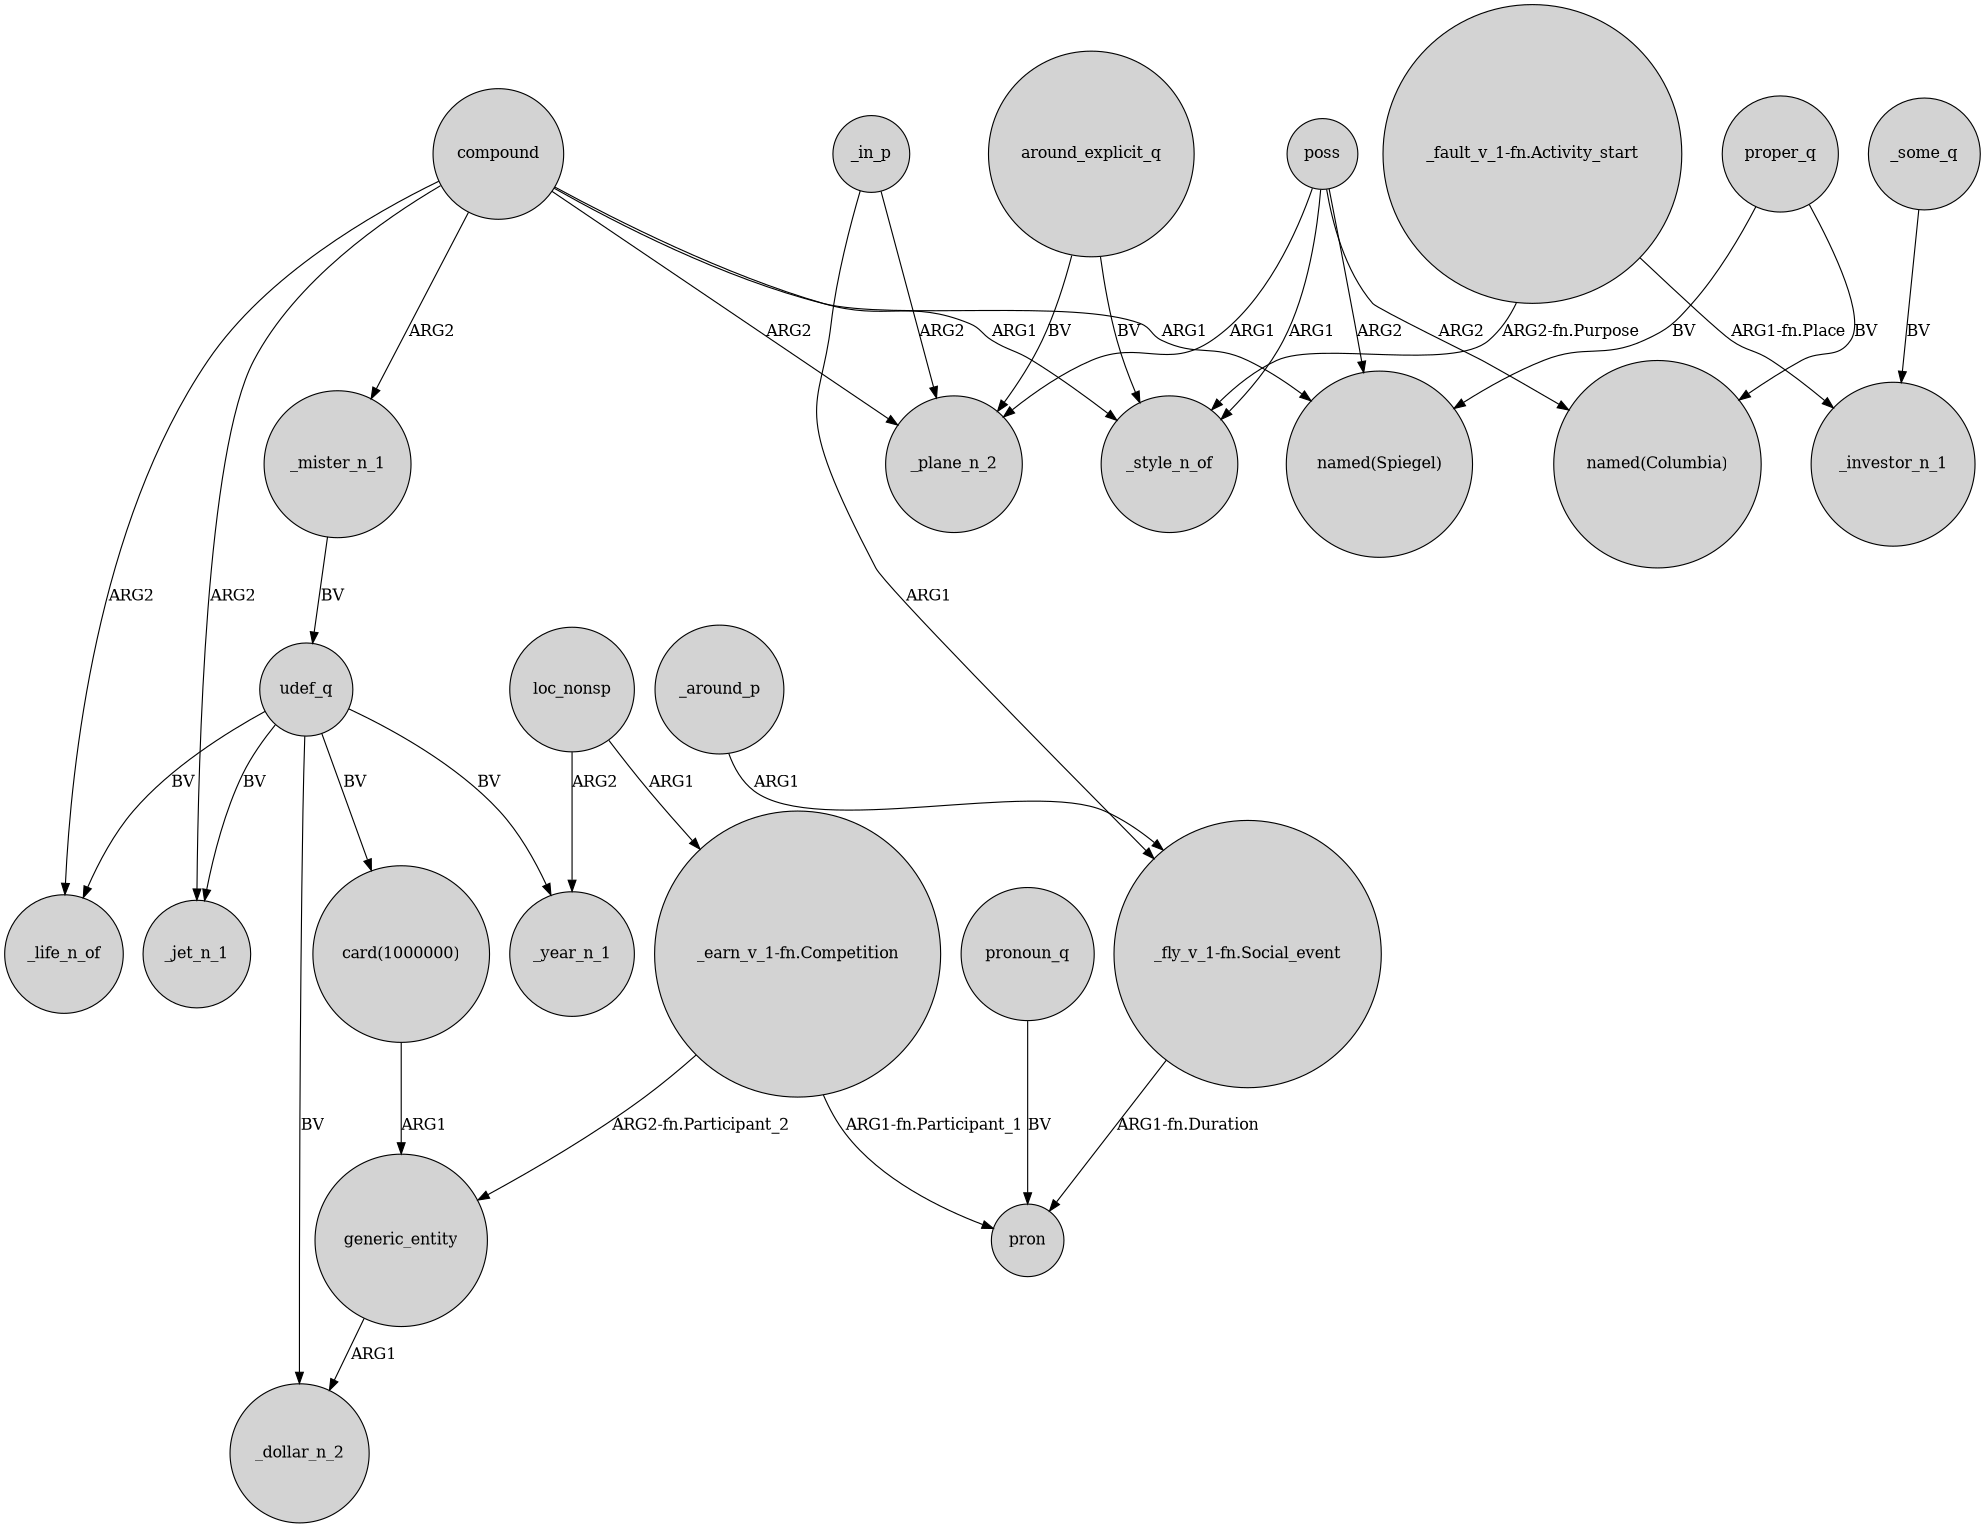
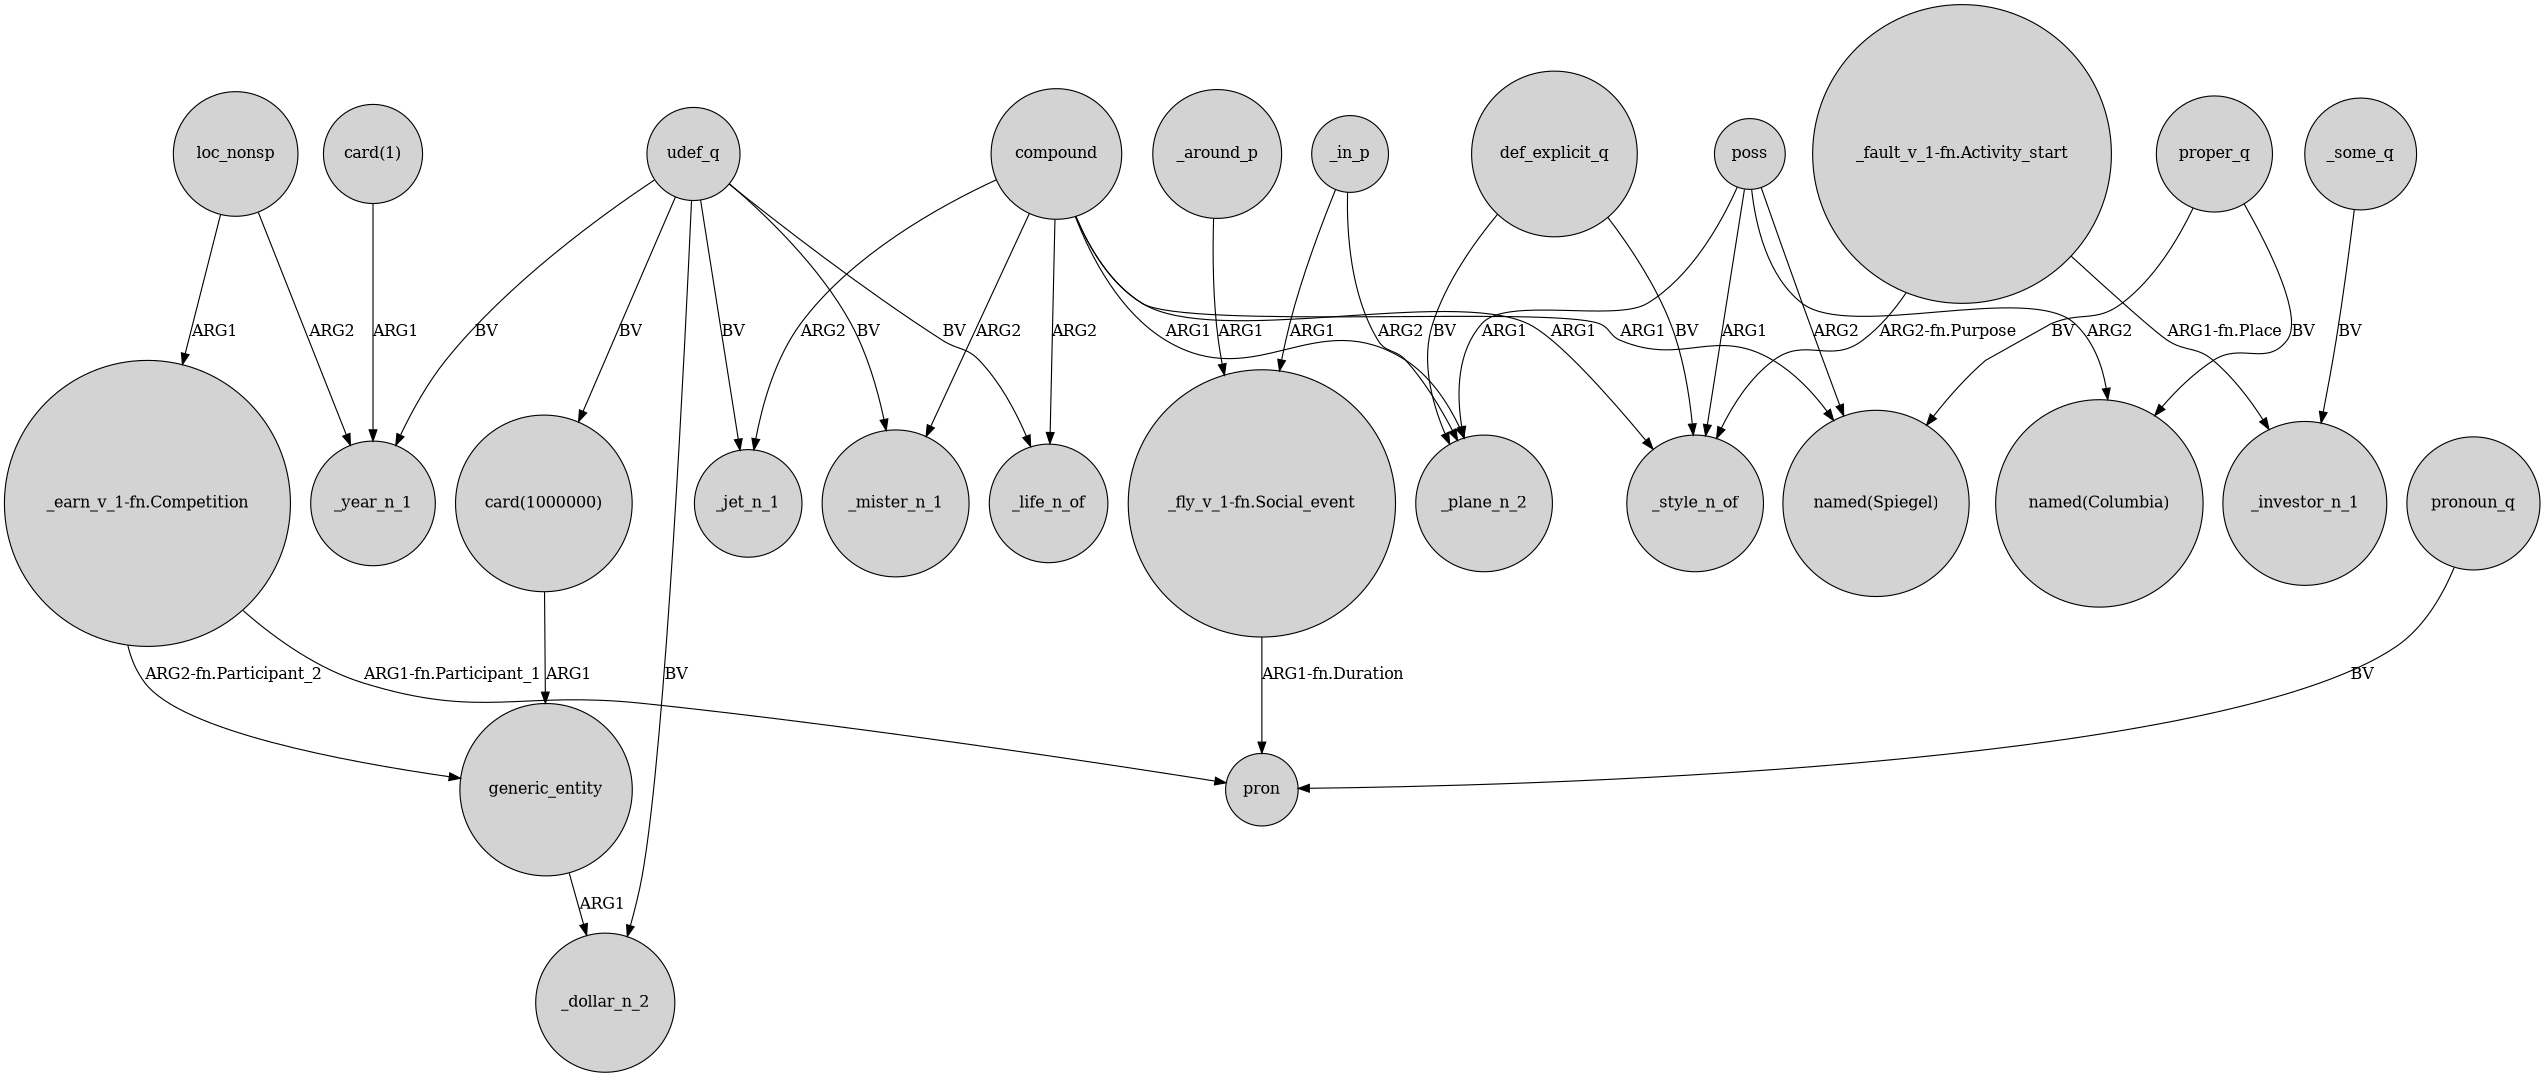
none -> (373, 154)
(1091, 154) -> (1554, 154)
(789, 332) -> (1189, 332)
(321, 584) -> (824, 282)
